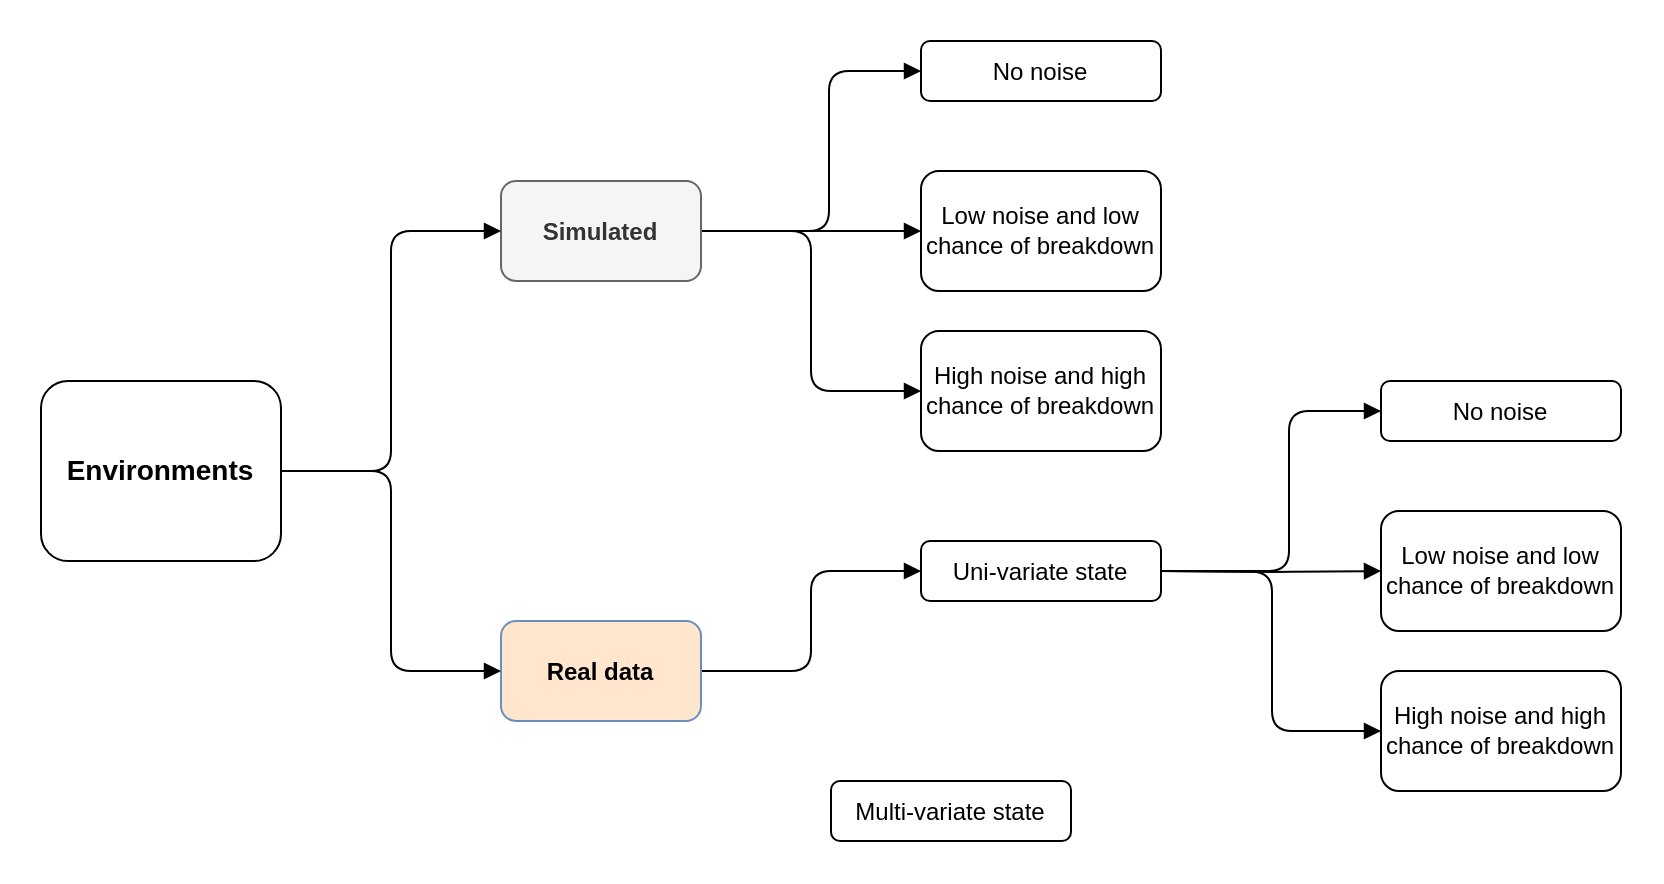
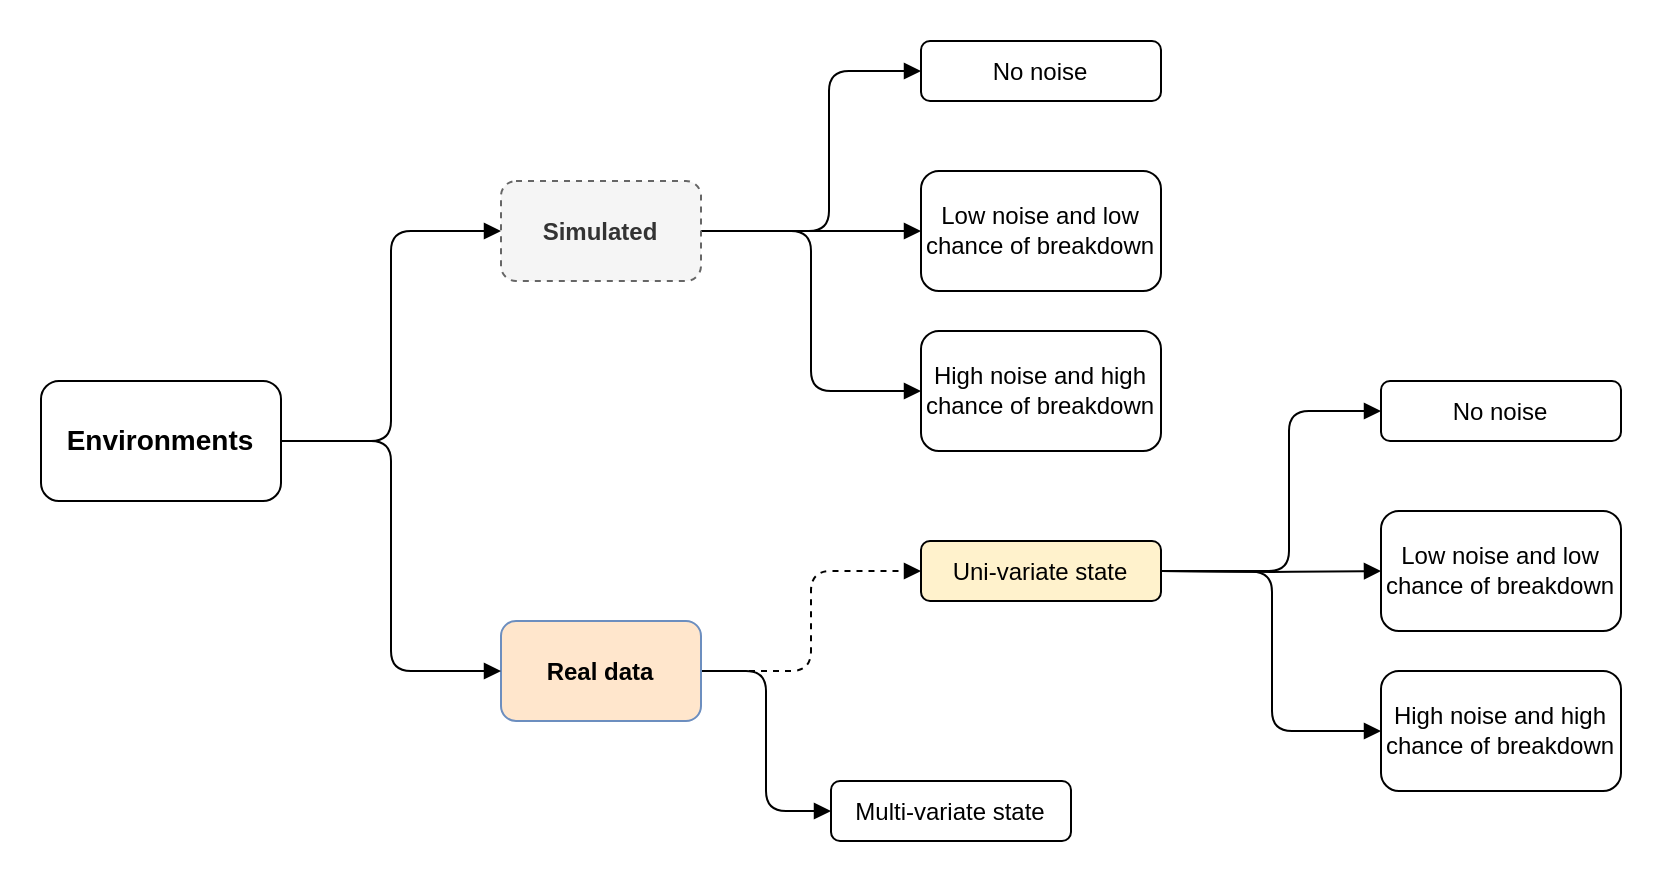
(601, 231) -> (601, 231)
(161, 471) -> (161, 441)
(1041, 571) -> (1041, 571)
(811, 600) -> (811, 600)
none -> (766, 761)
